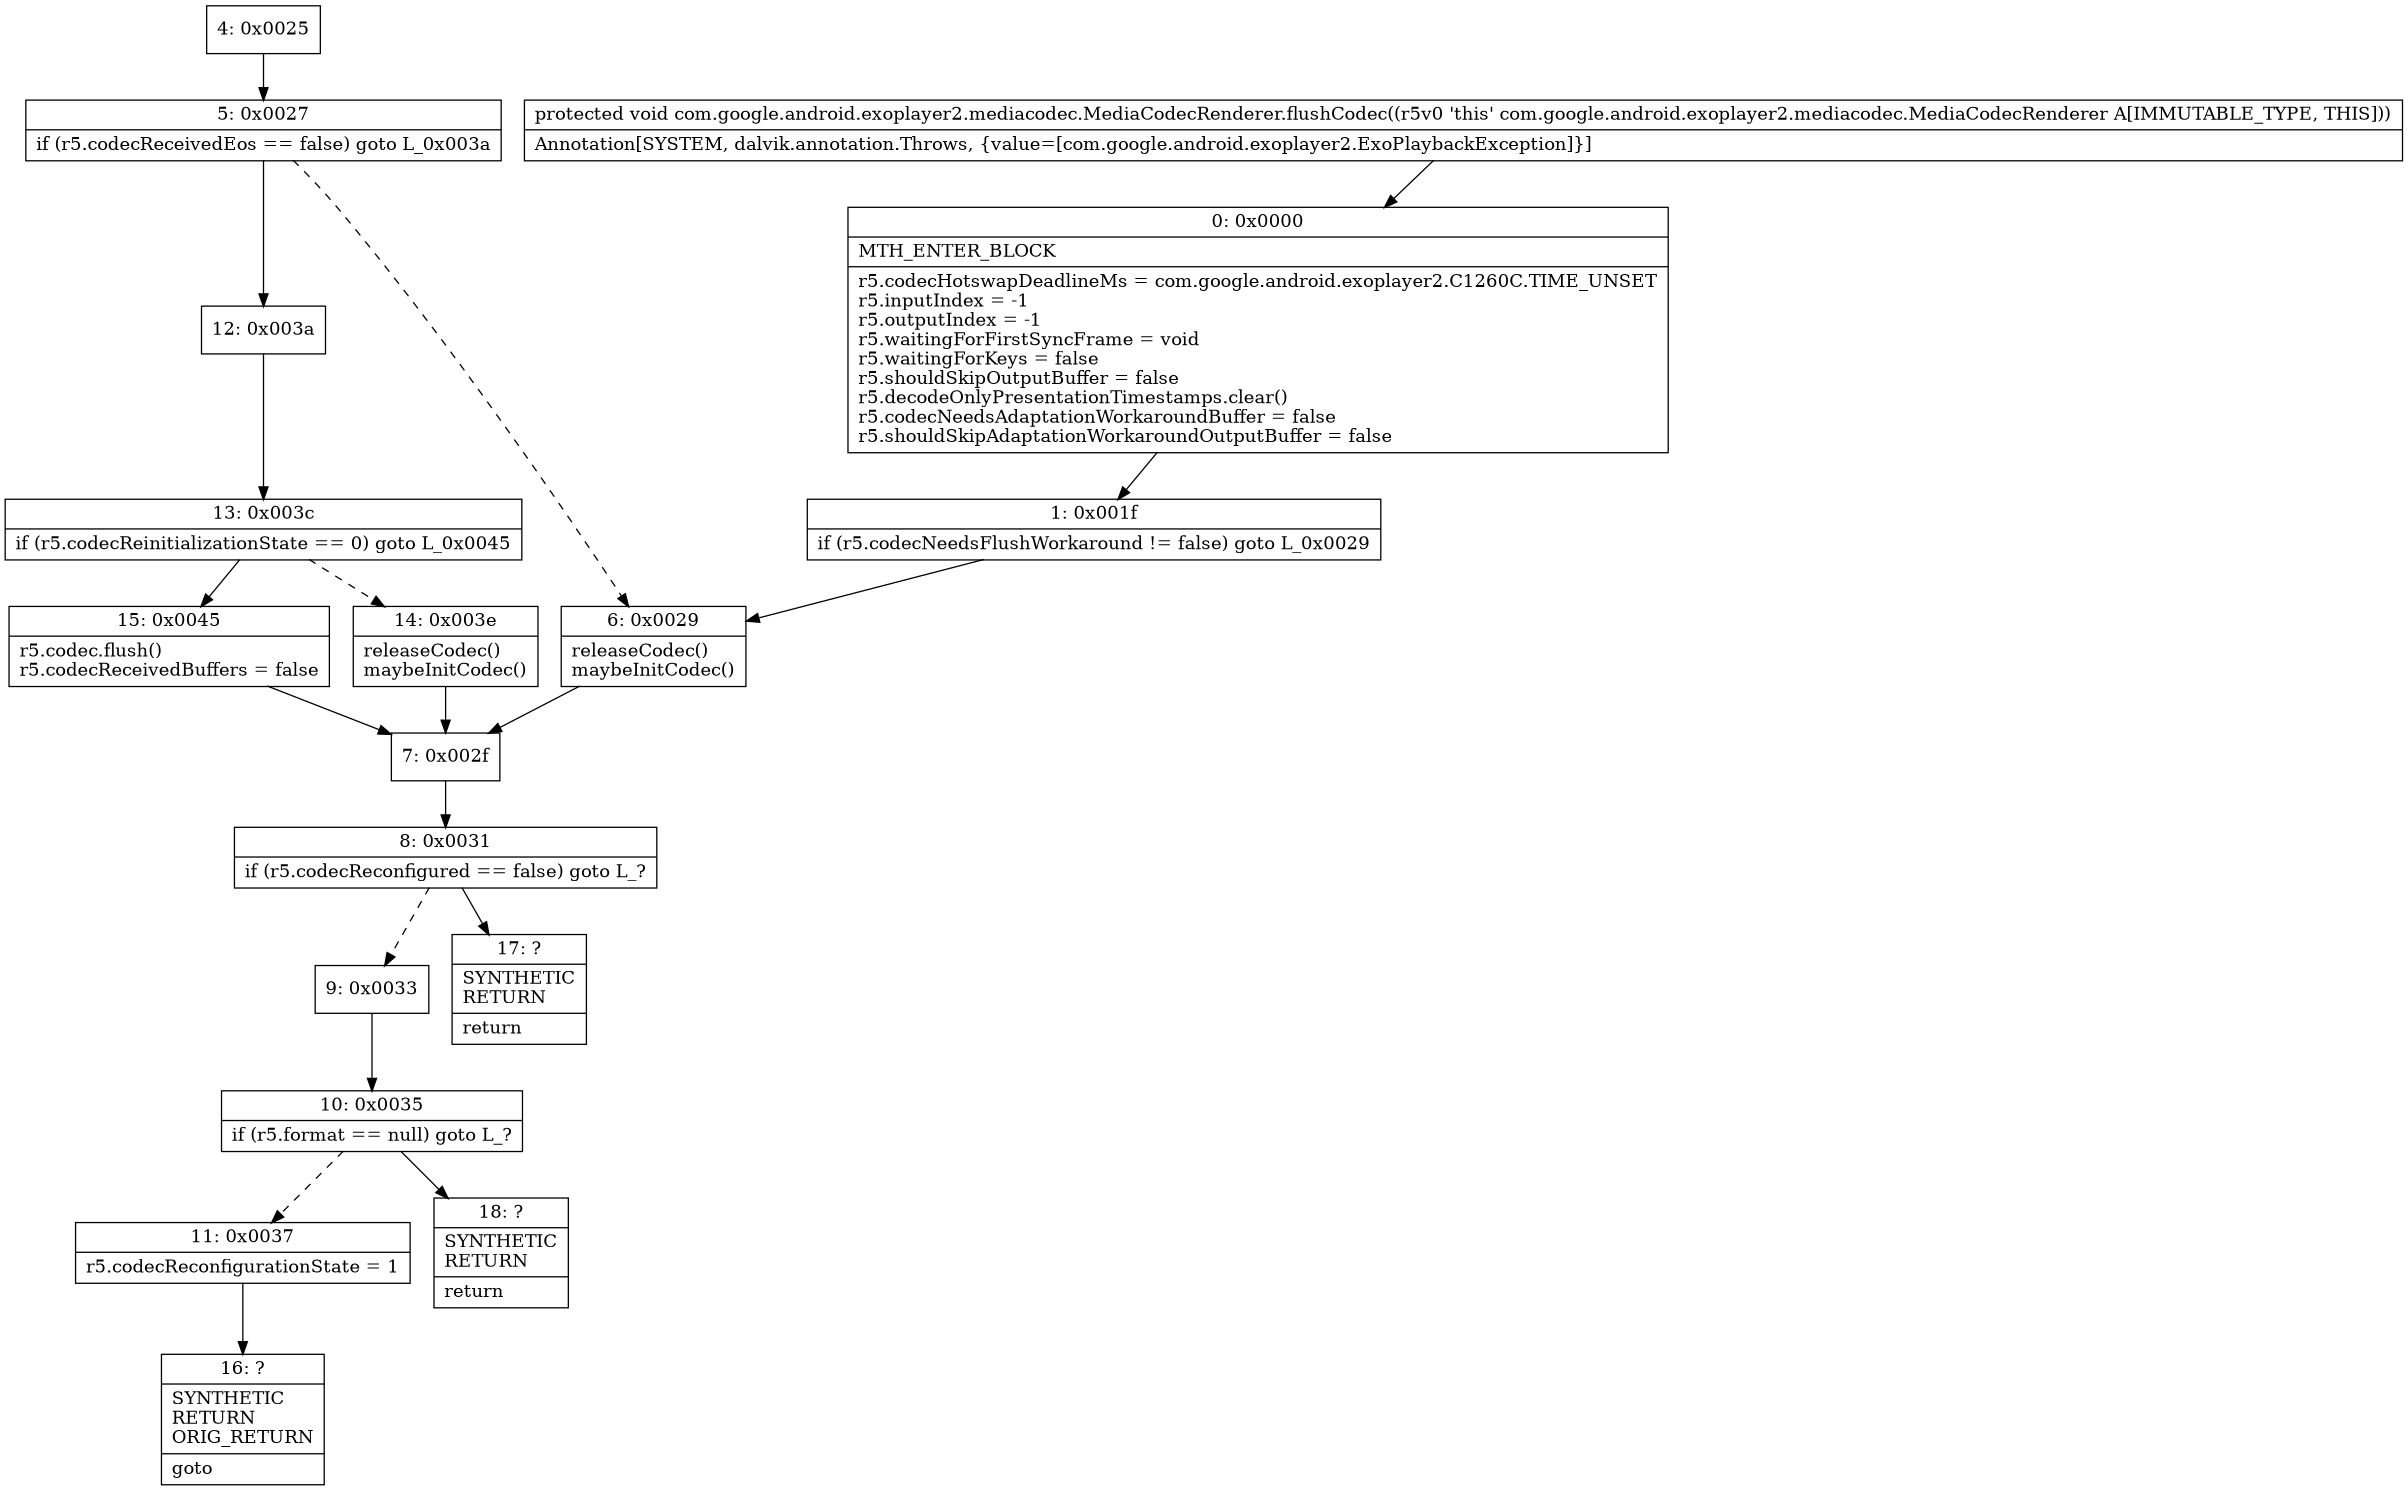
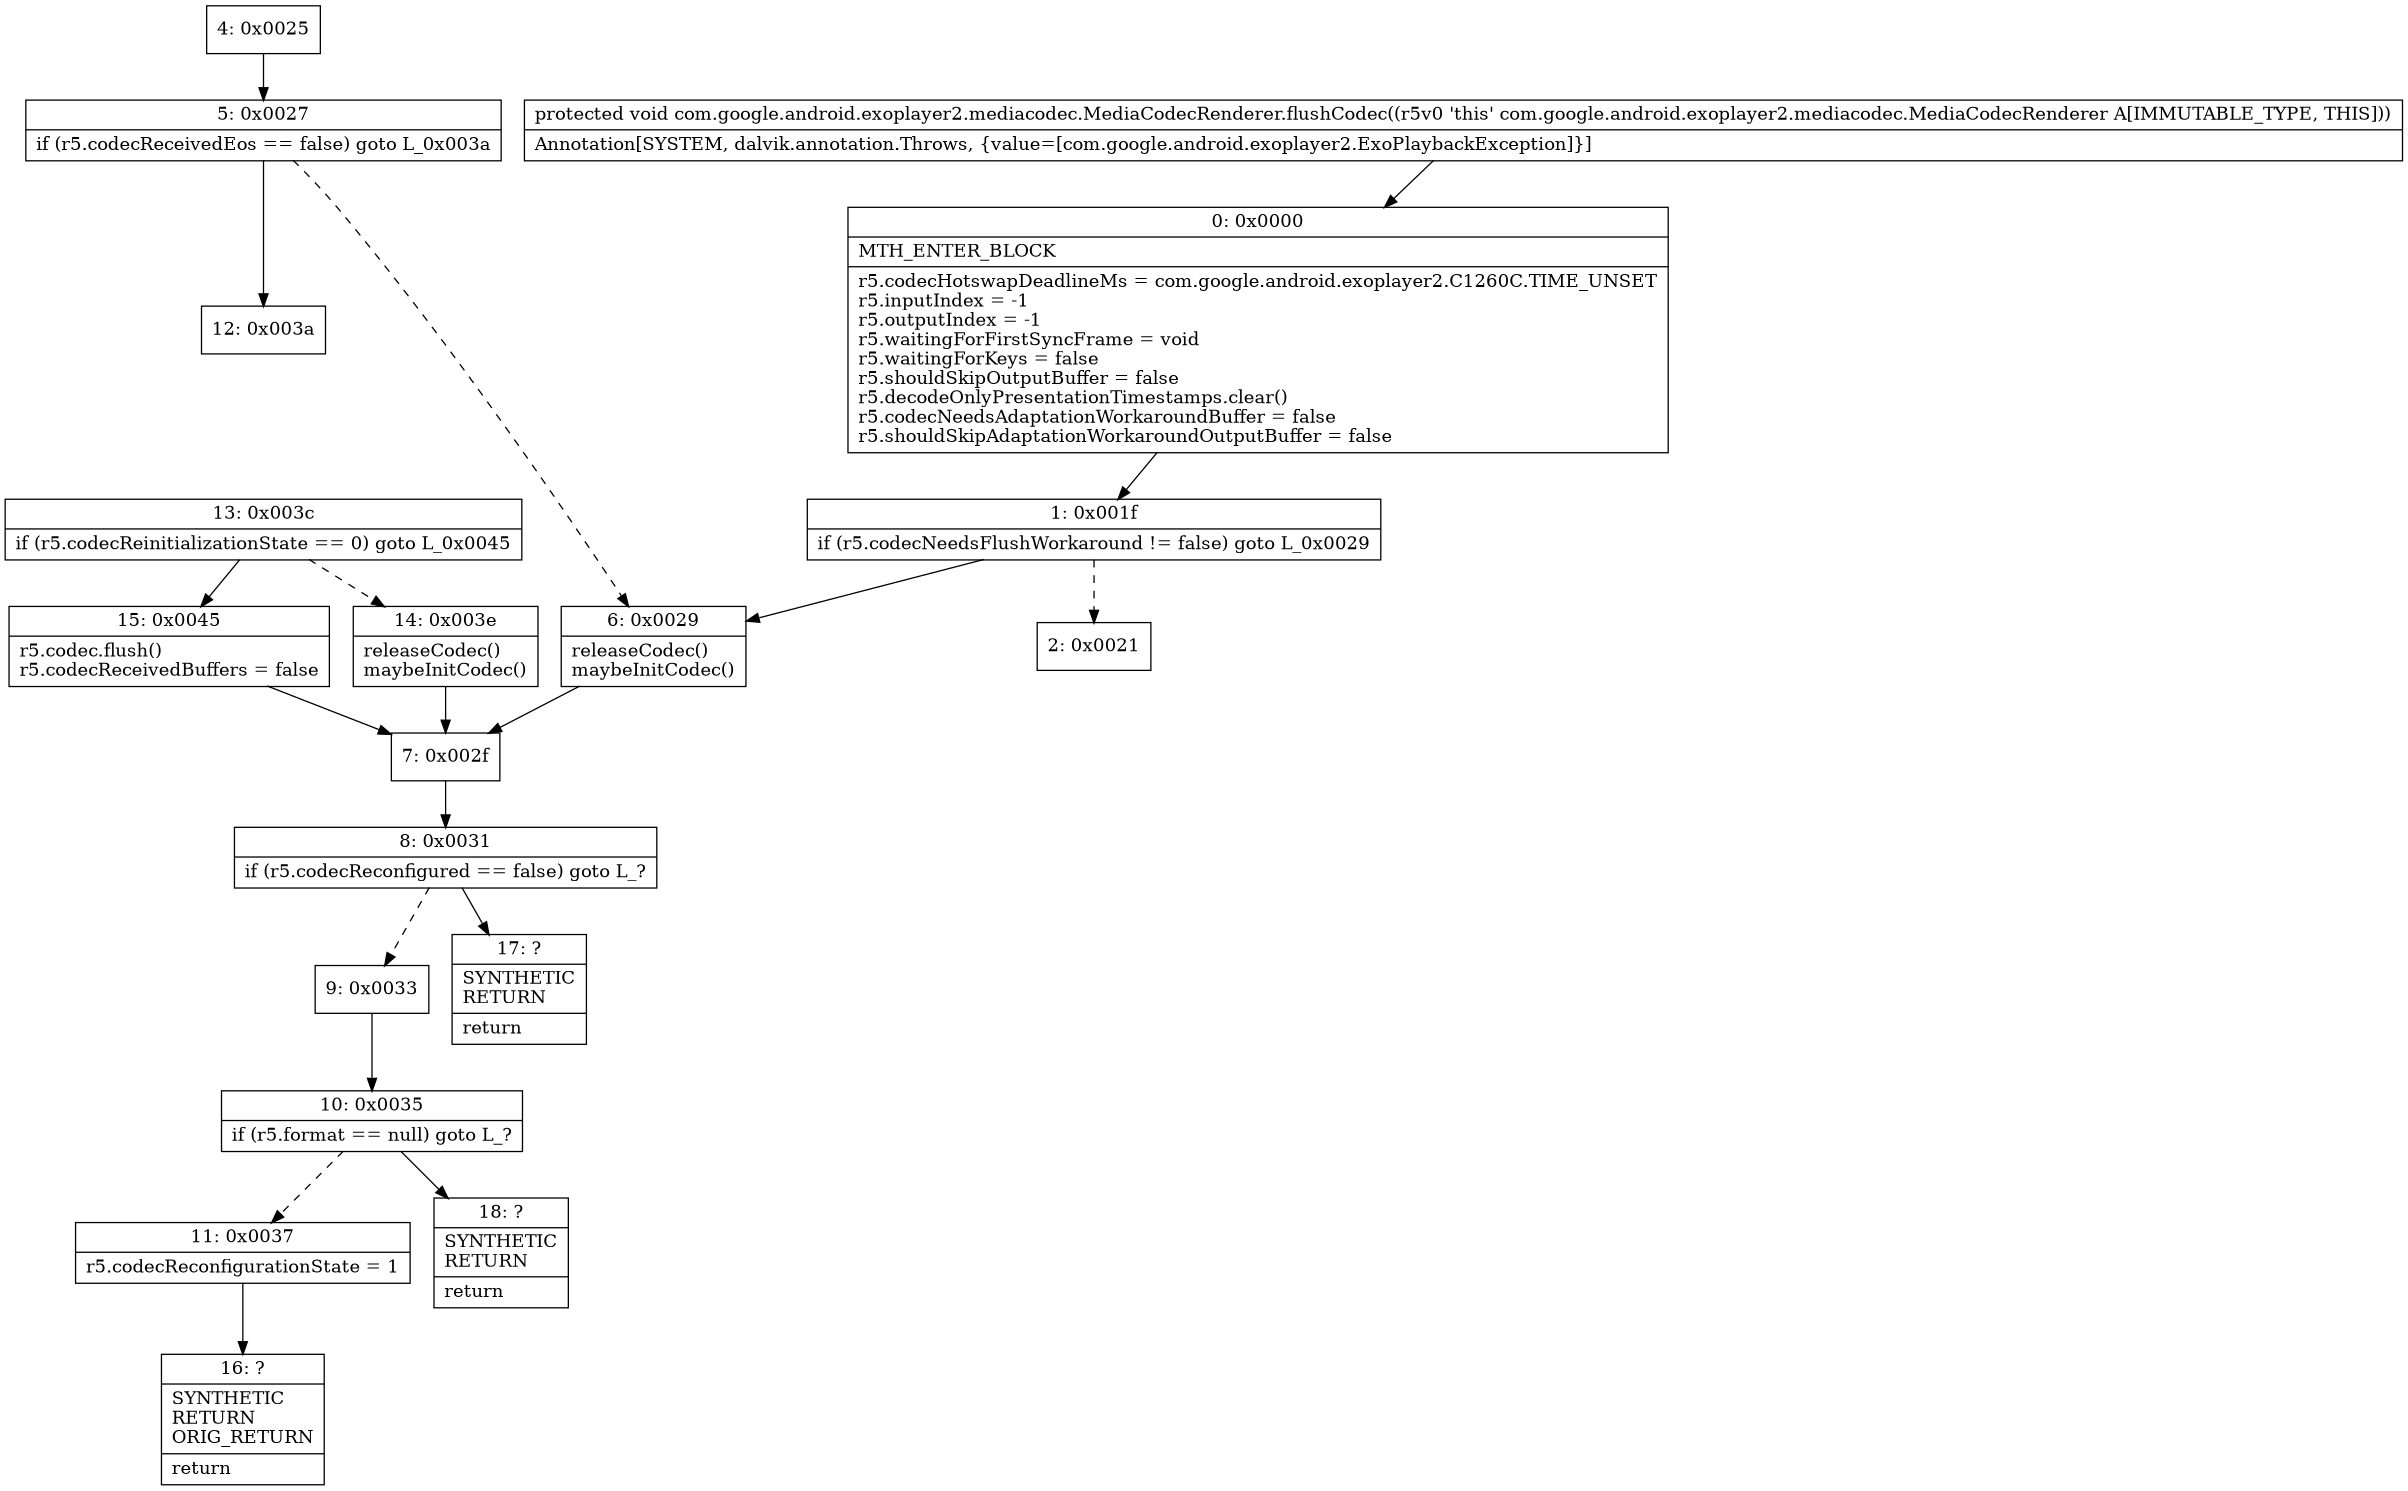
(264, 420) -> none
none -> (1094, 646)
(192, 1469) -> (202, 1469)
